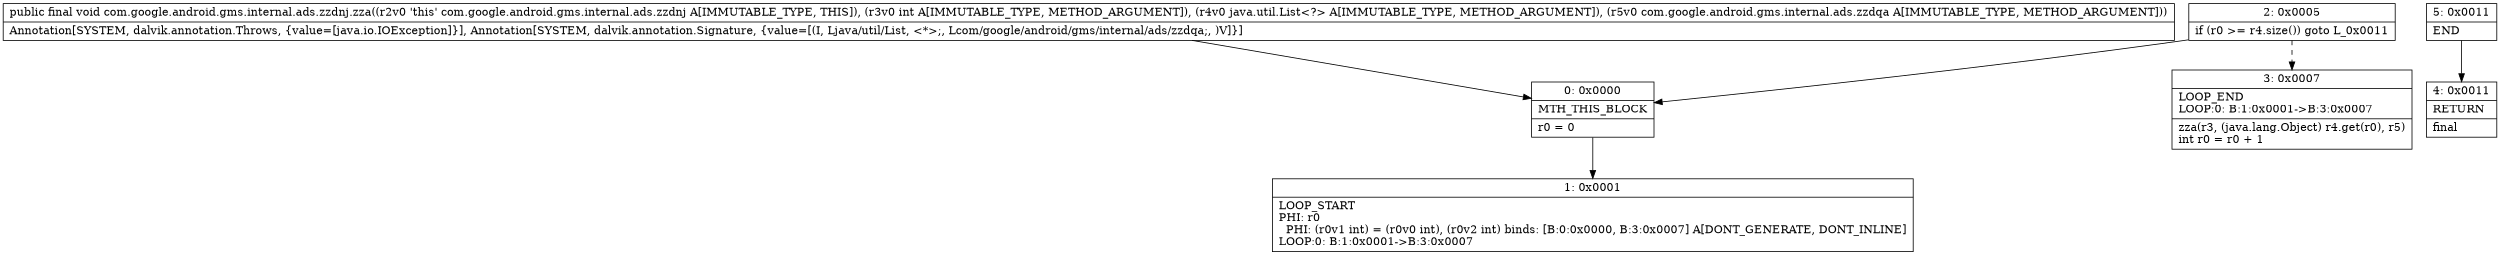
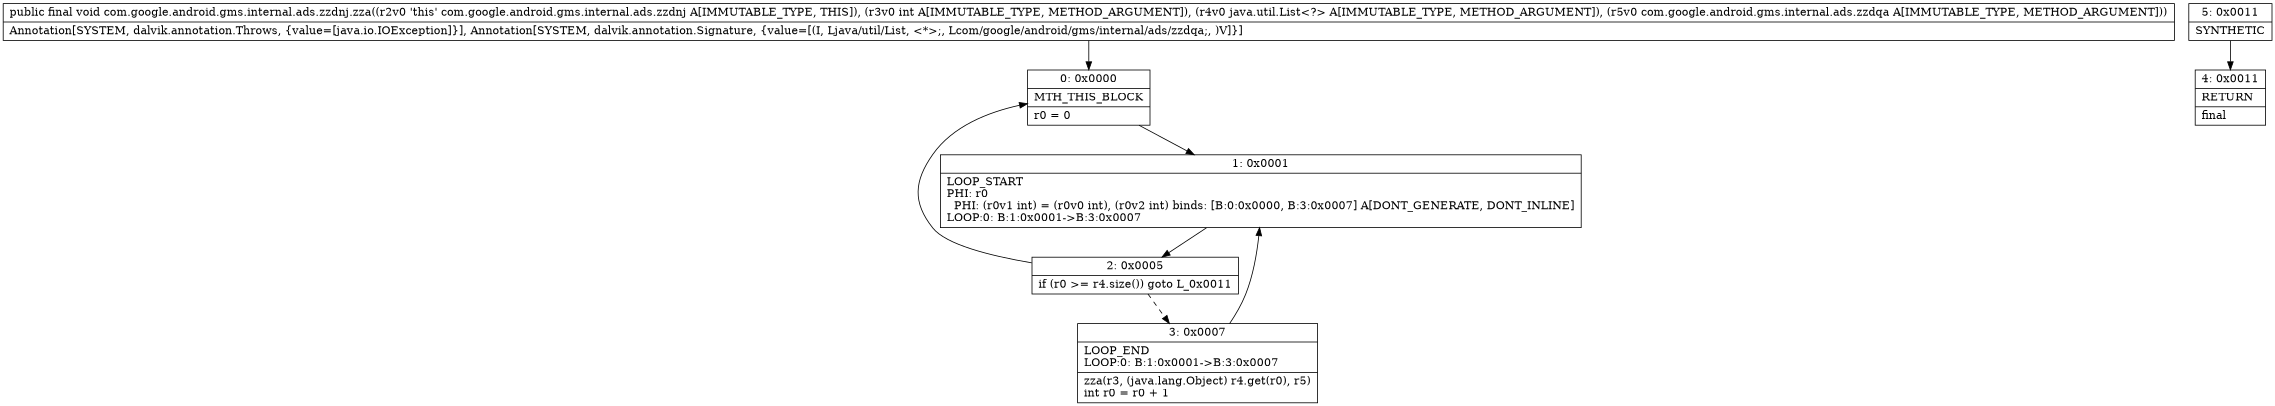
(2446, 31) -> (2230, 31)
none -> (1188, 240)
none -> (1250, 282)
